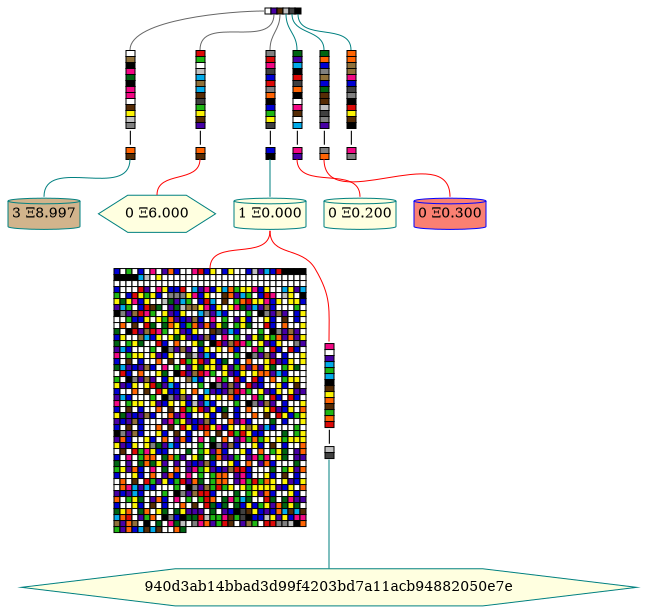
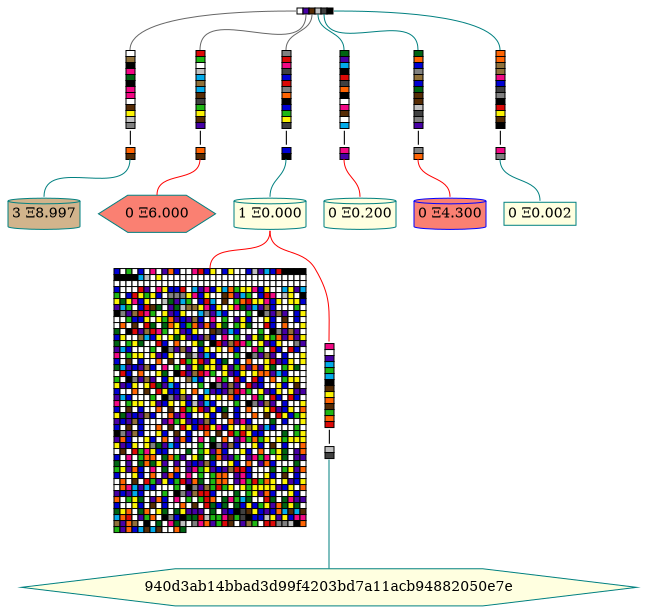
(157, 214) -> (157, 214)
(450, 214) -> (450, 214)
none -> (540, 214)
